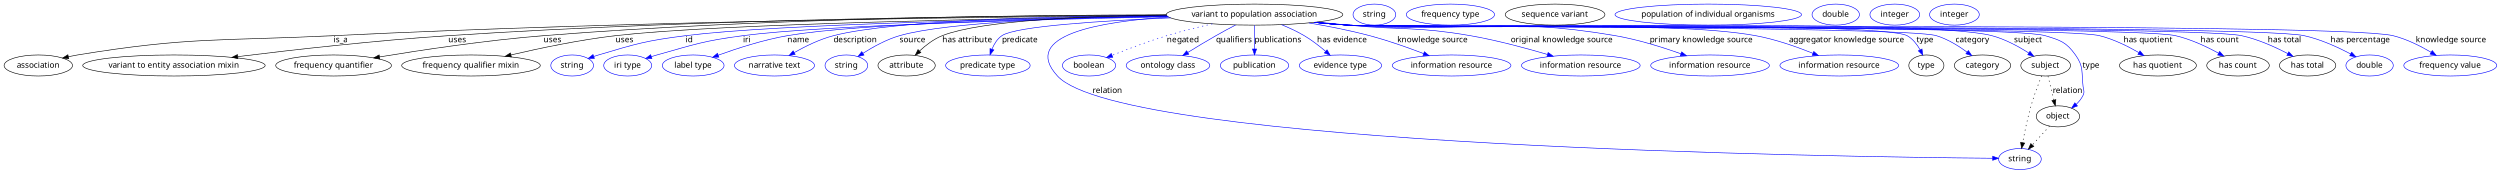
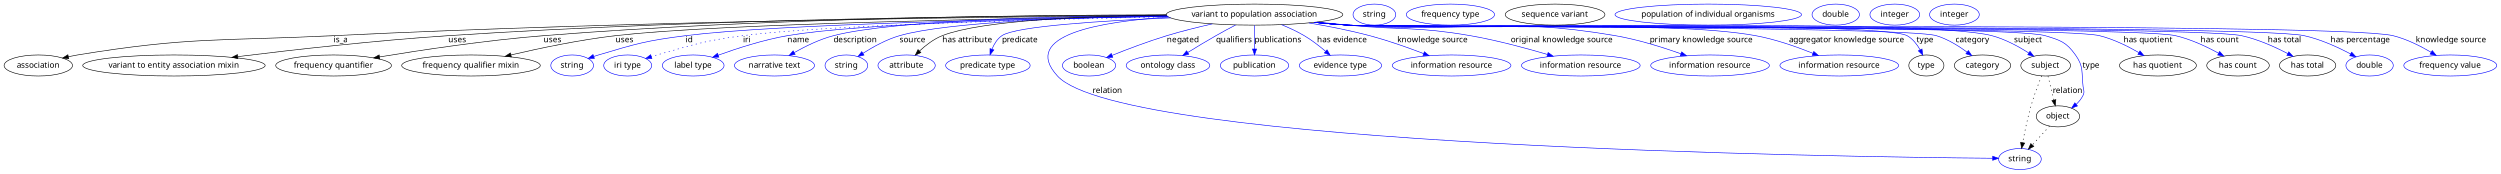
(792, 31) -> (792, 31)
(1162, 37) -> (1162, 37)
(907, 65) -> (907, 65)
